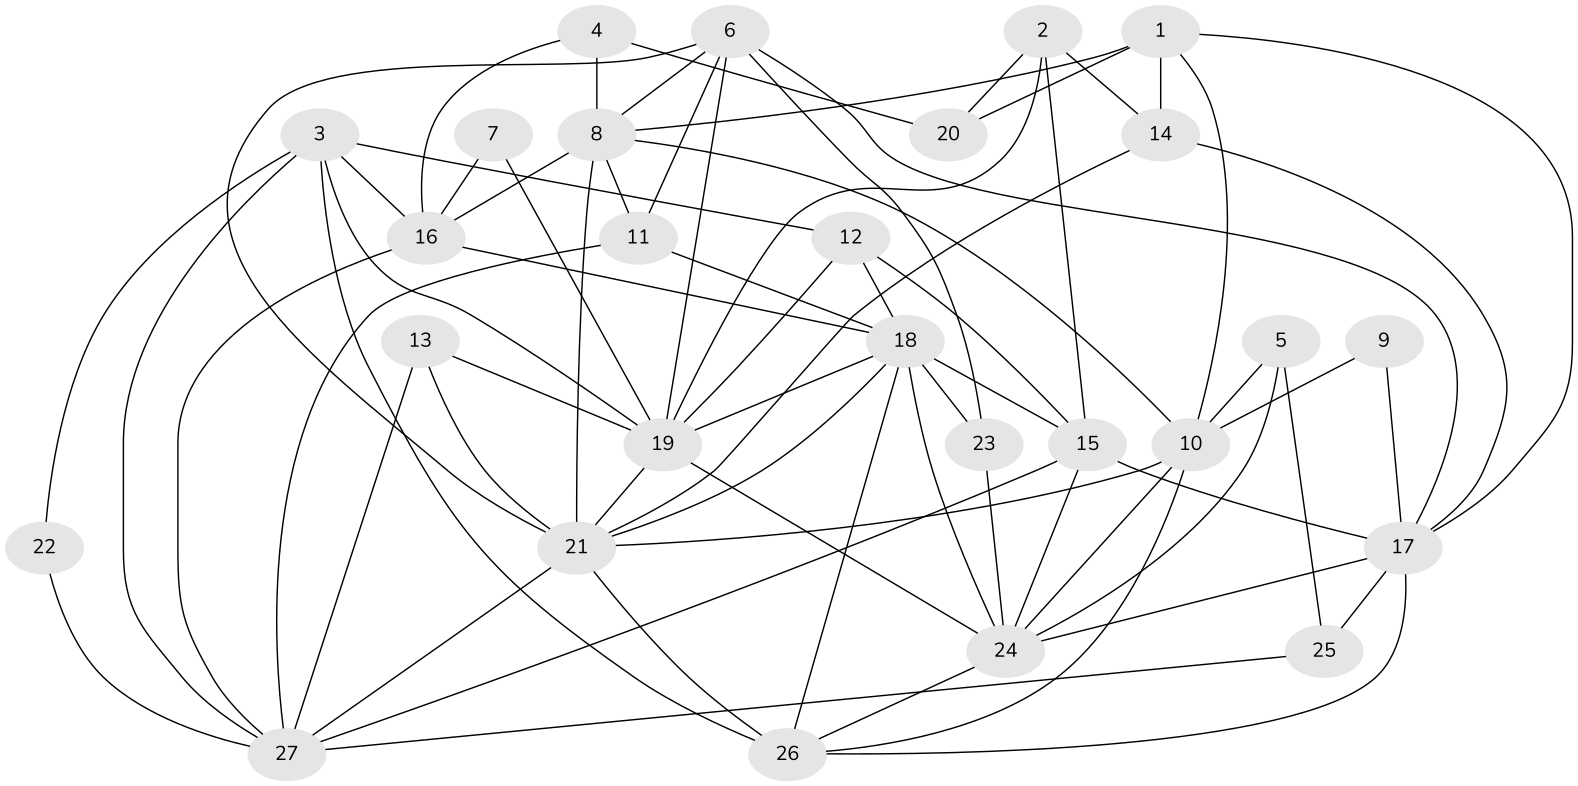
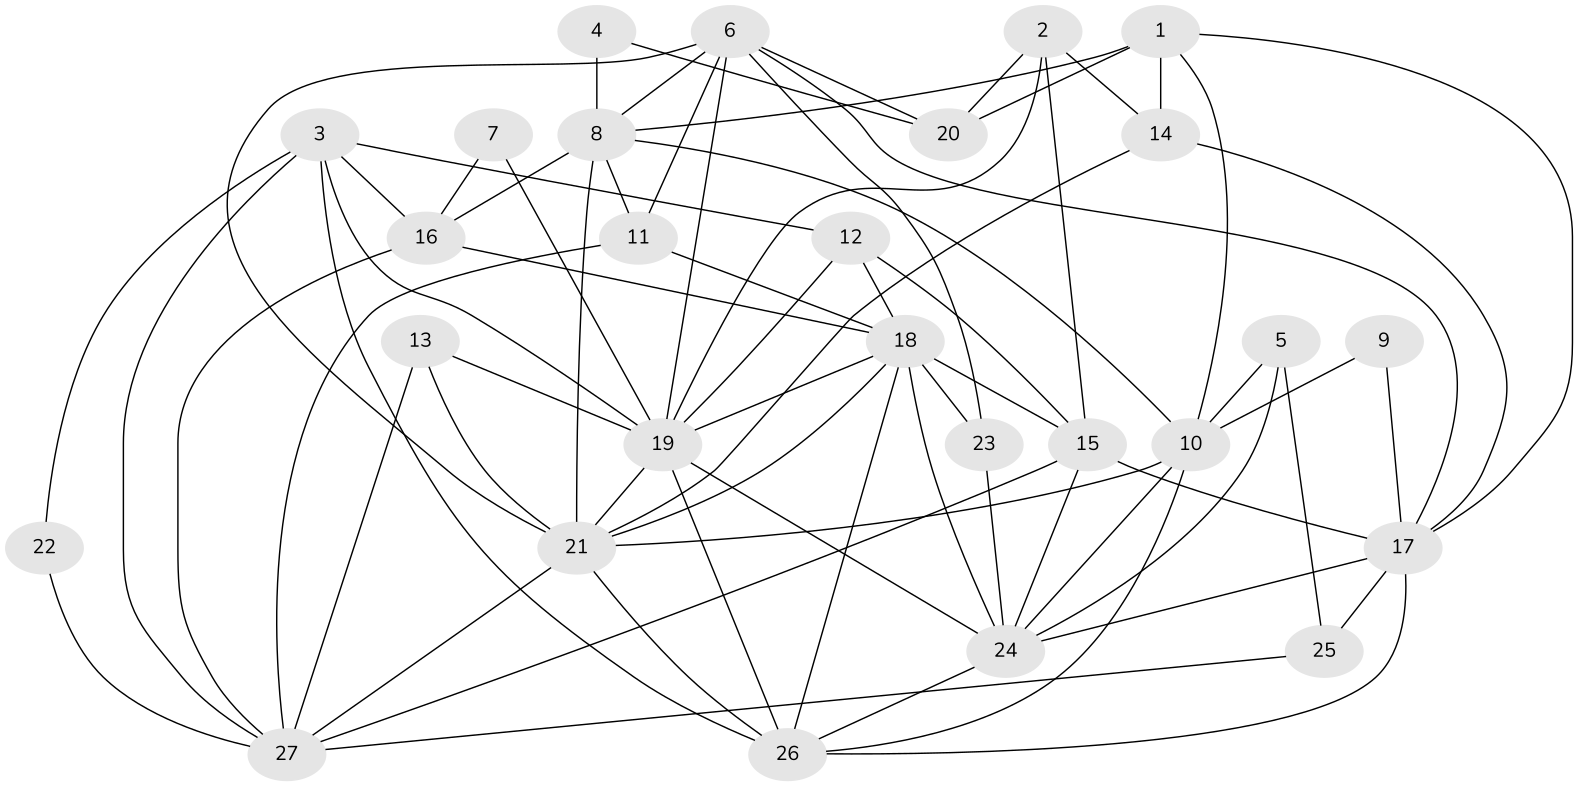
none -> (839, 83)
(452, 97) -> none
none -> (728, 606)
